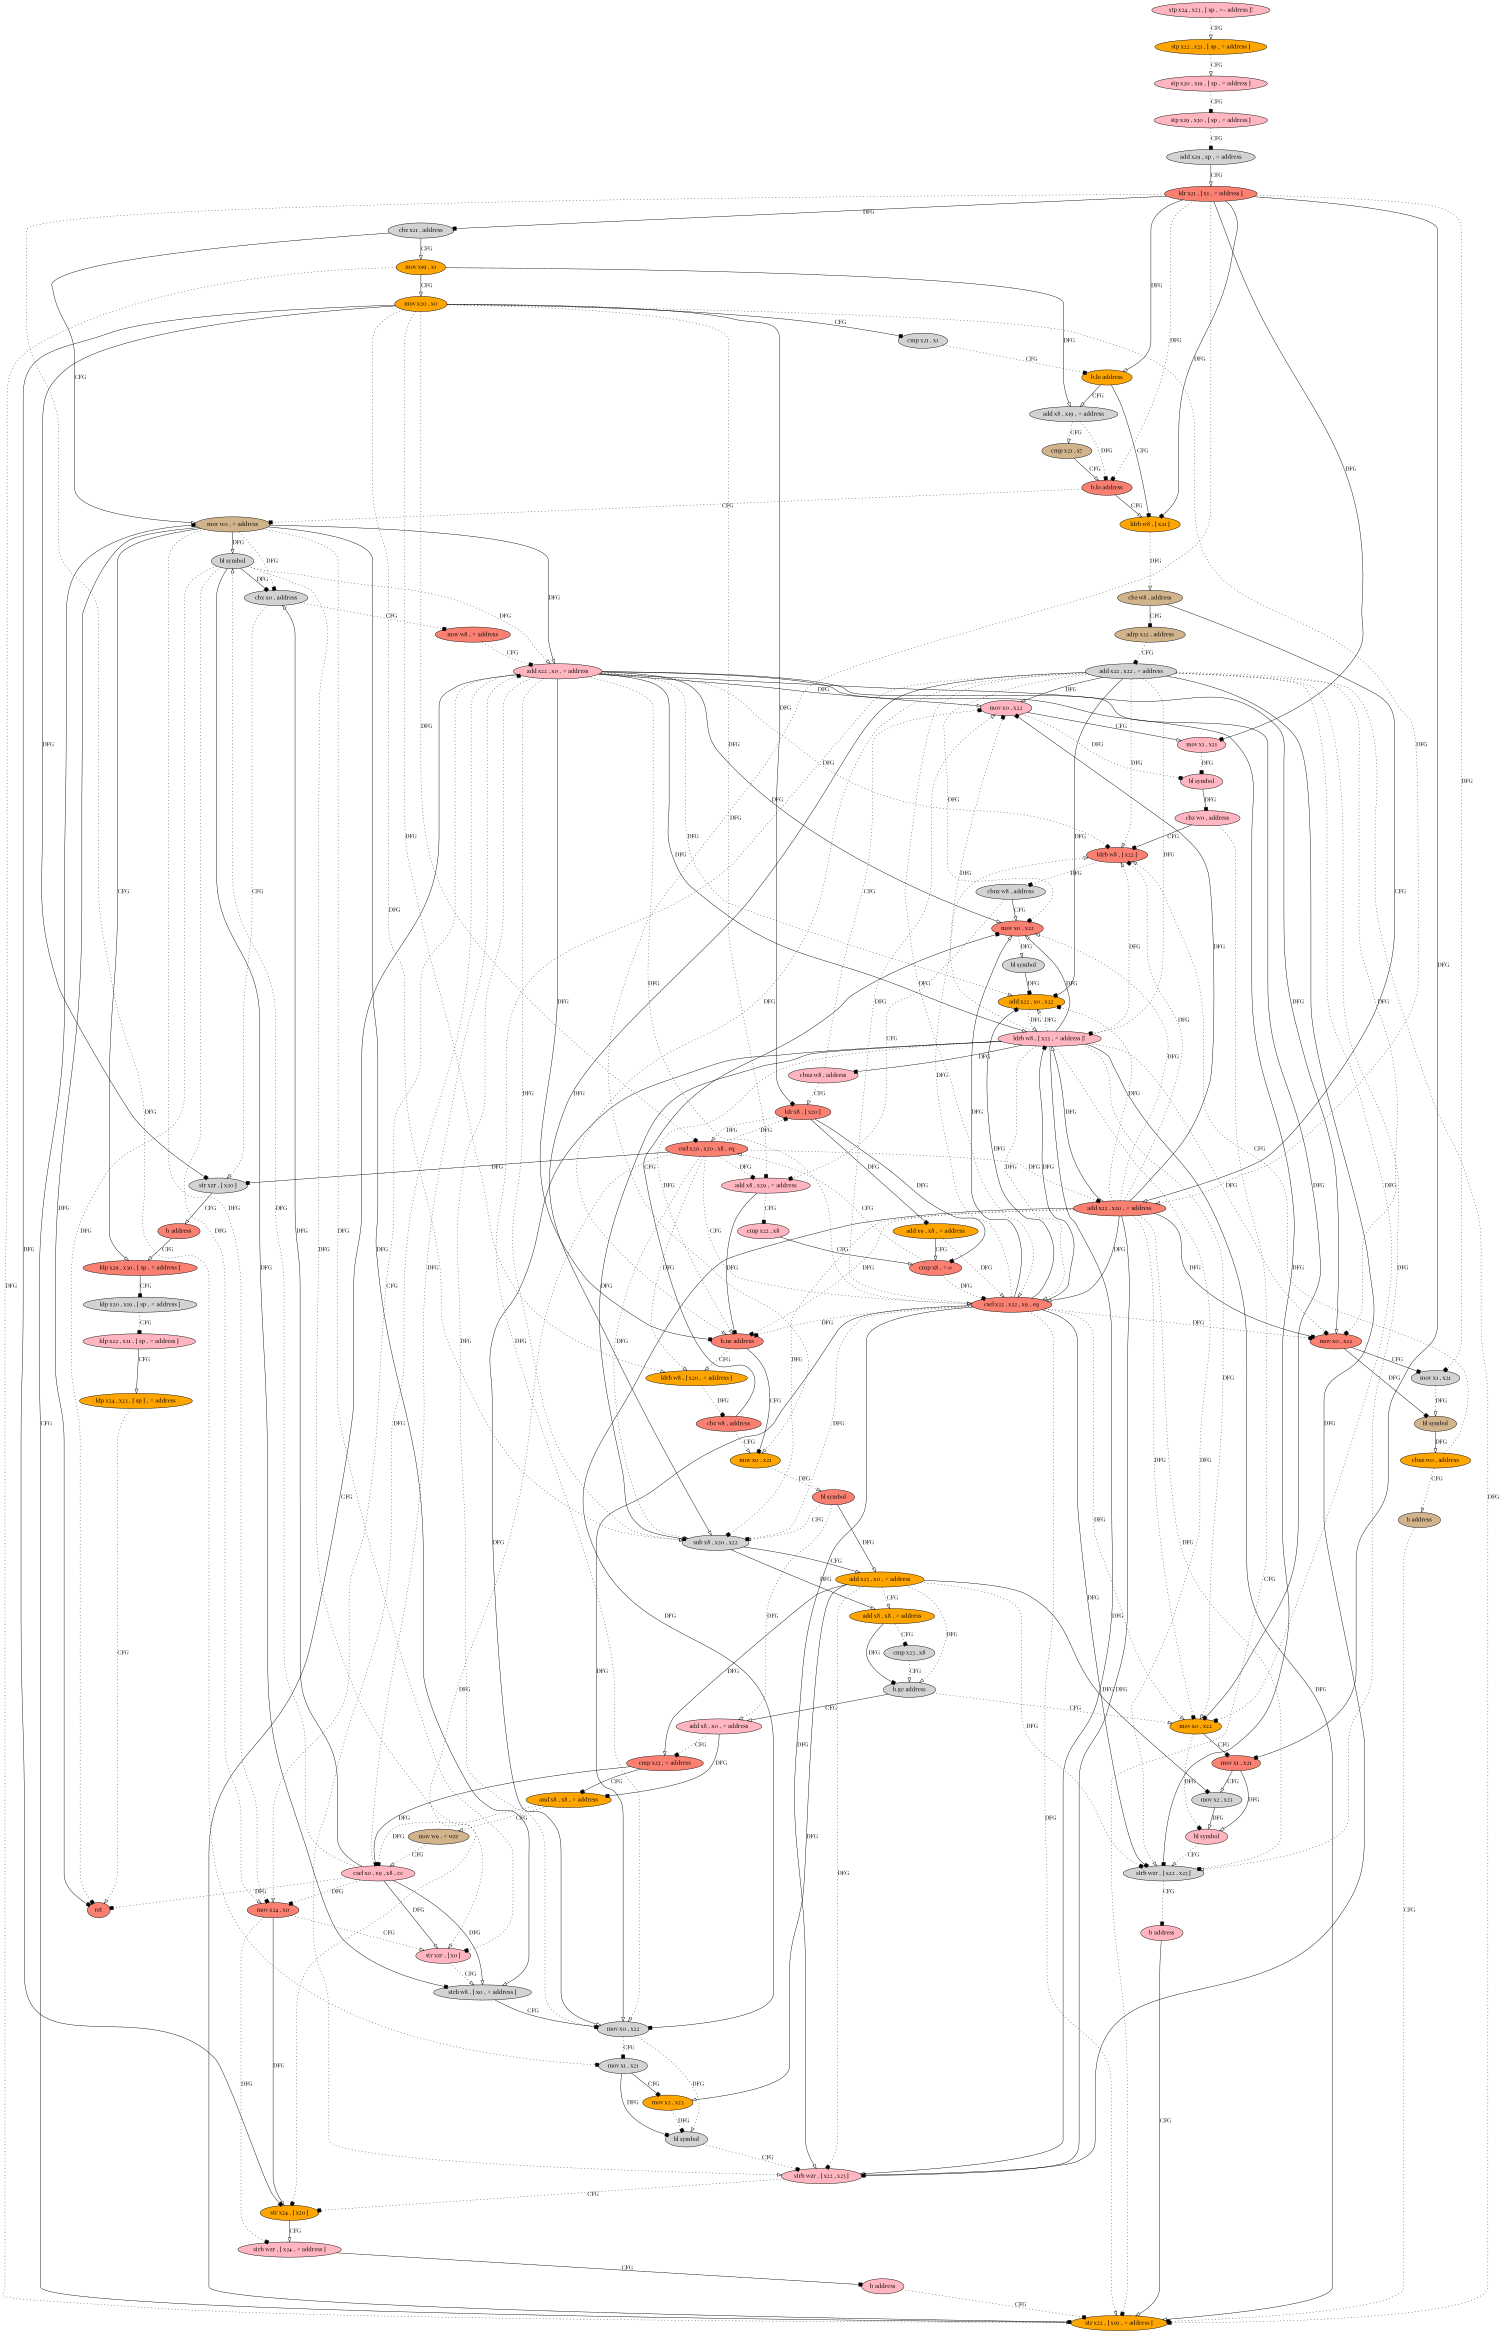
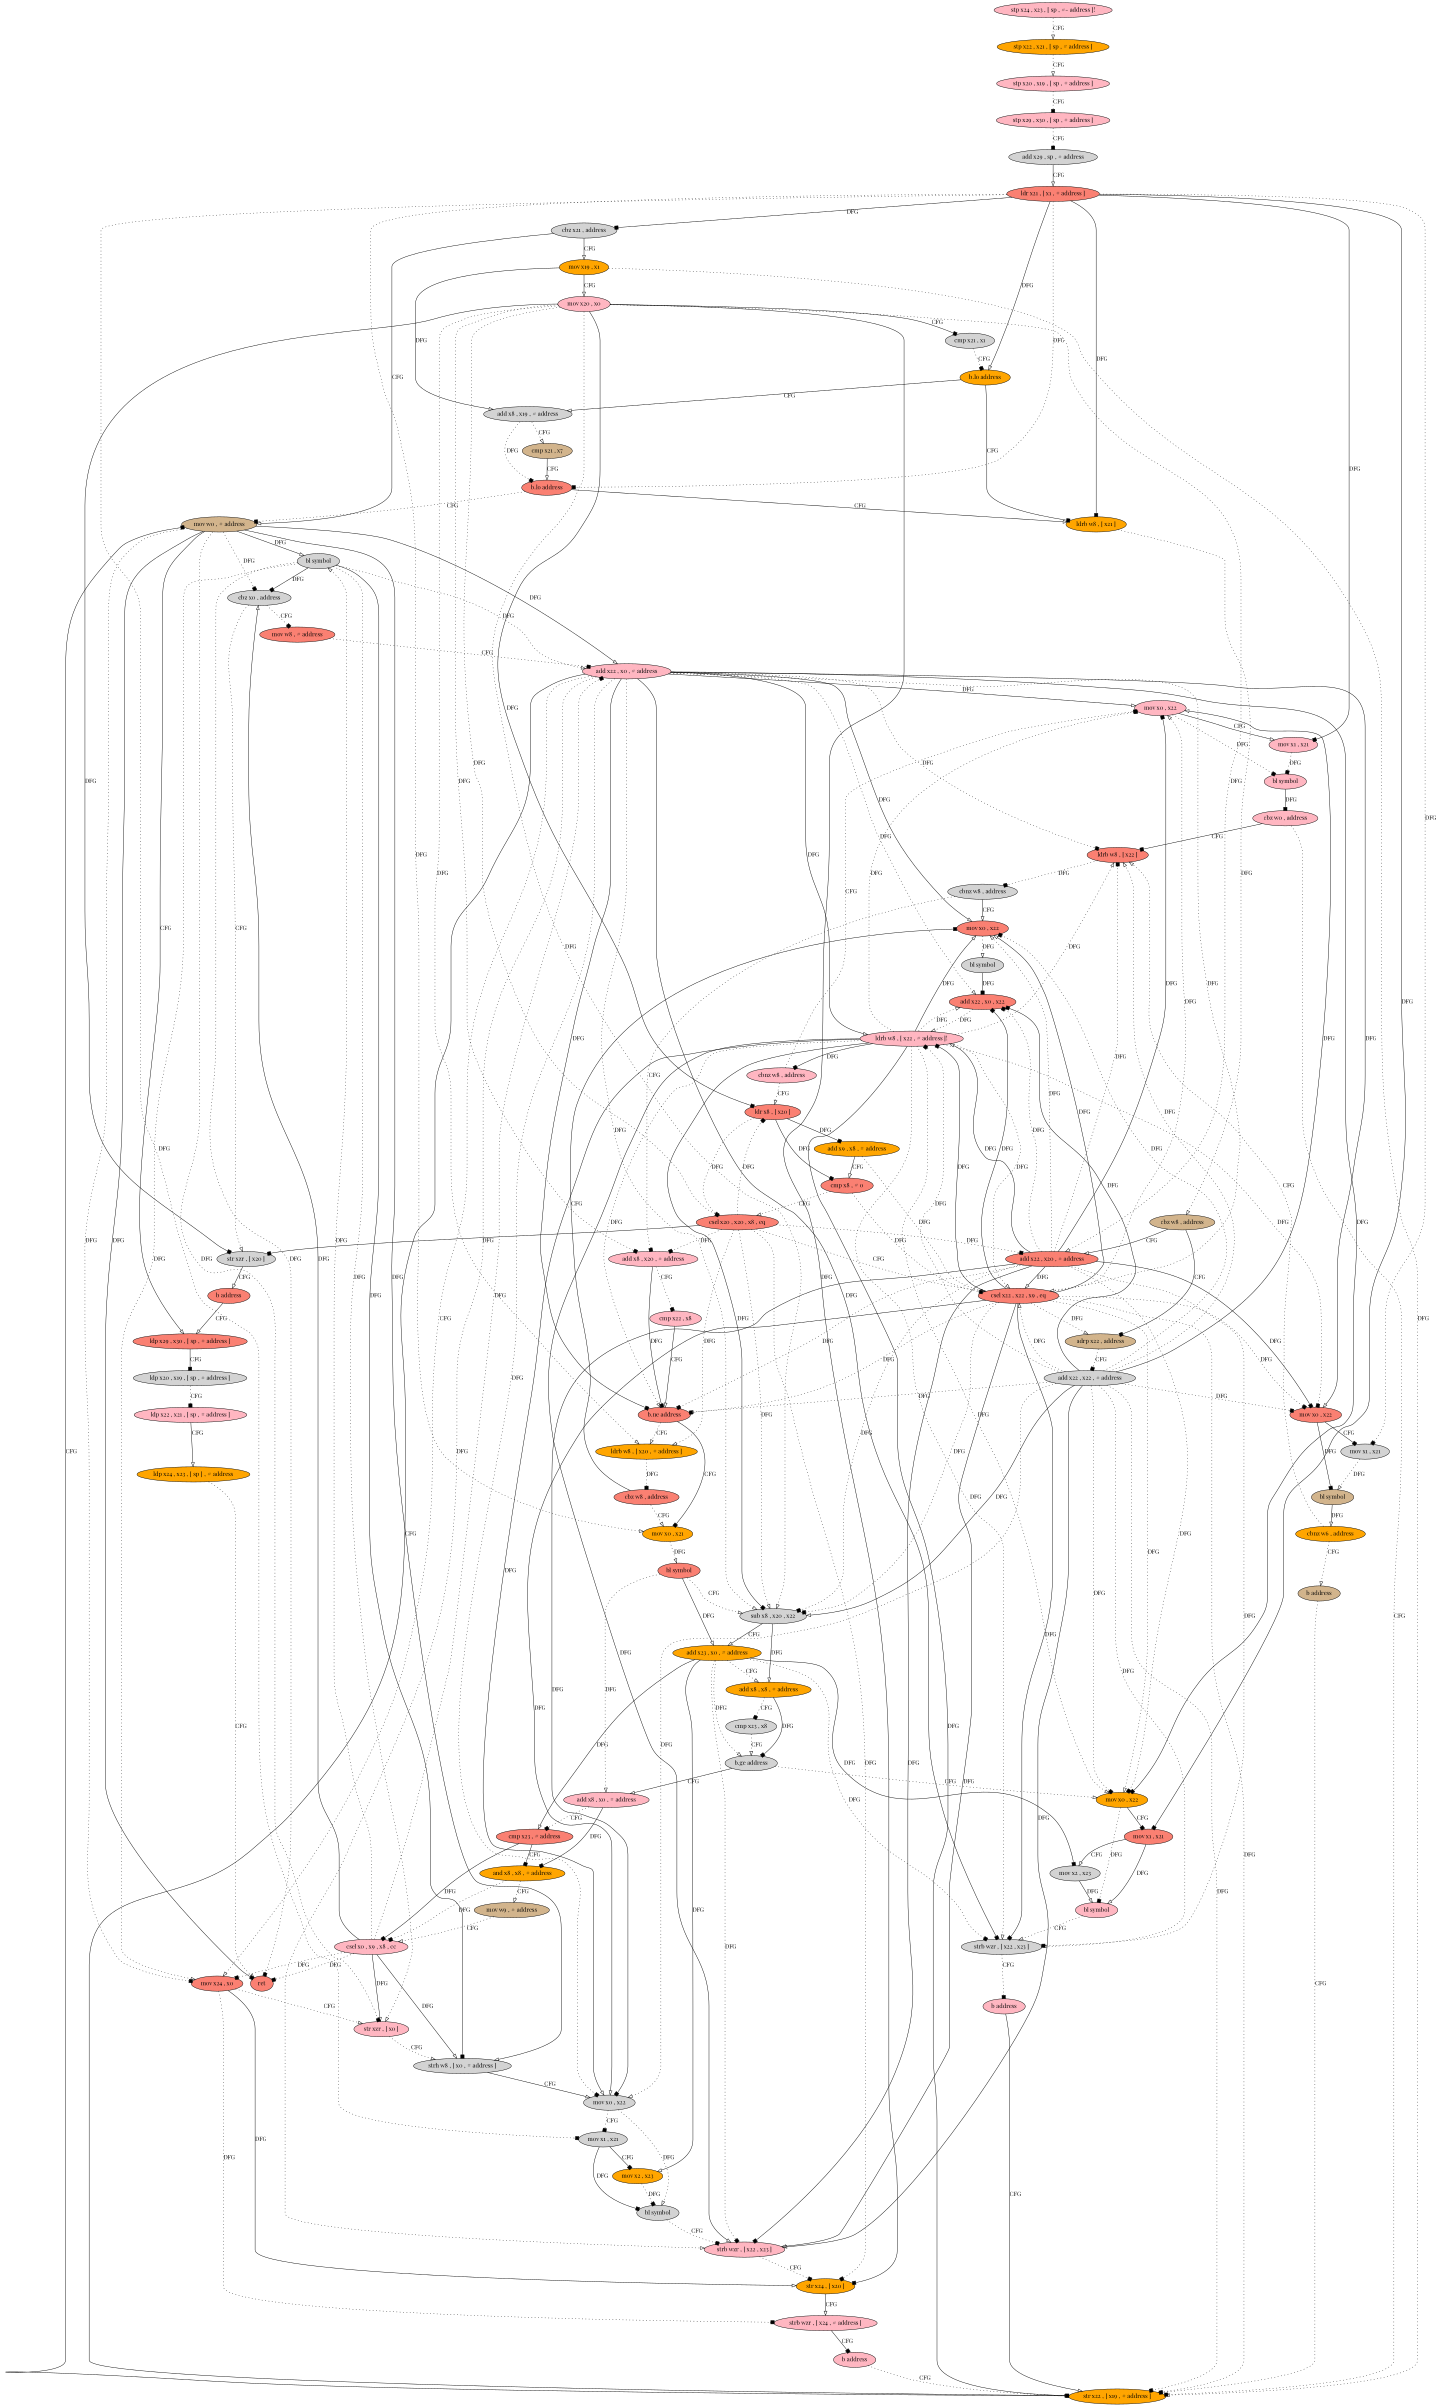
(421, 304) -> (584, 304)
(1031, 1002) -> (983, 1002)
(936, 1055) -> (1058, 1318)
(766, 1186) -> (653, 1259)
(840, 1253) -> (670, 1365)
(1435, 1460) -> (1331, 1534)
(439, 1837) -> (512, 1910)
